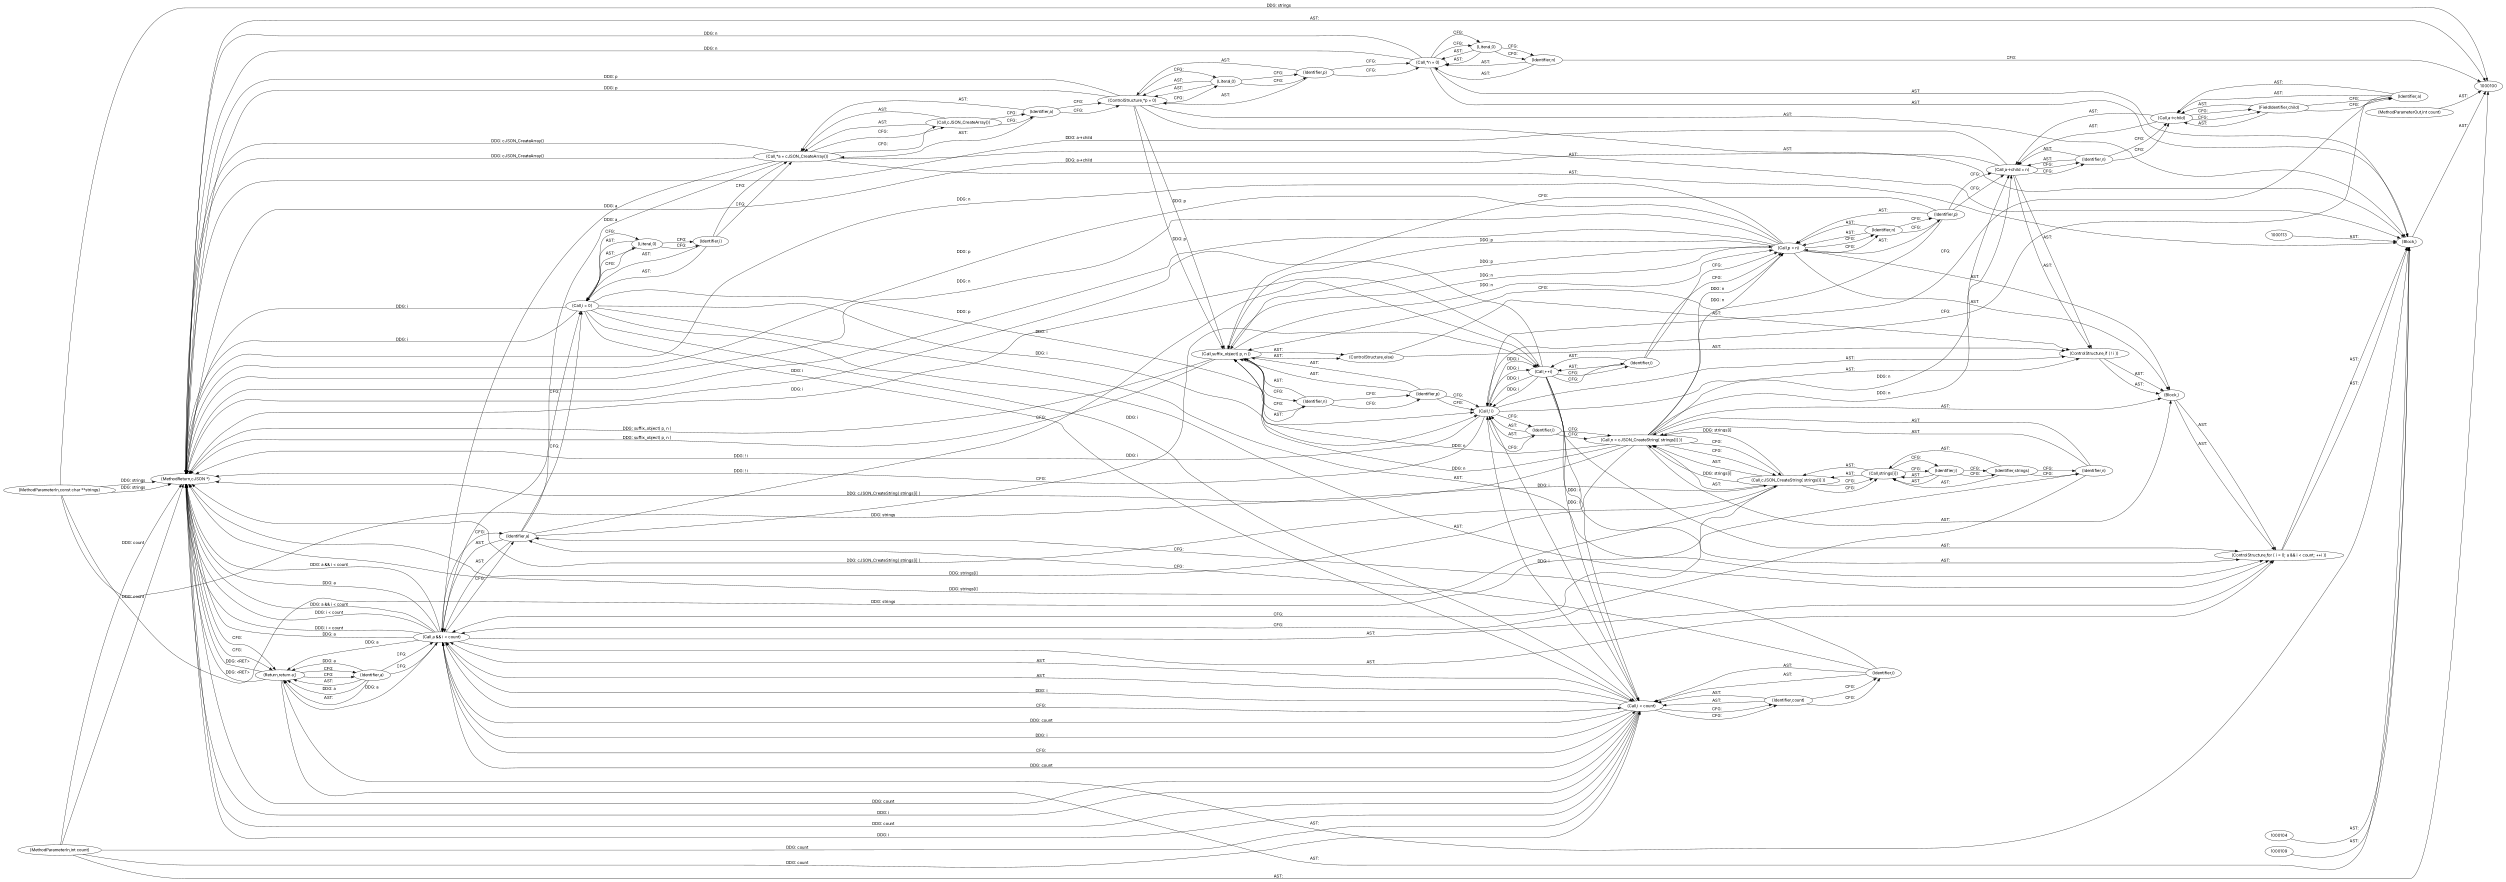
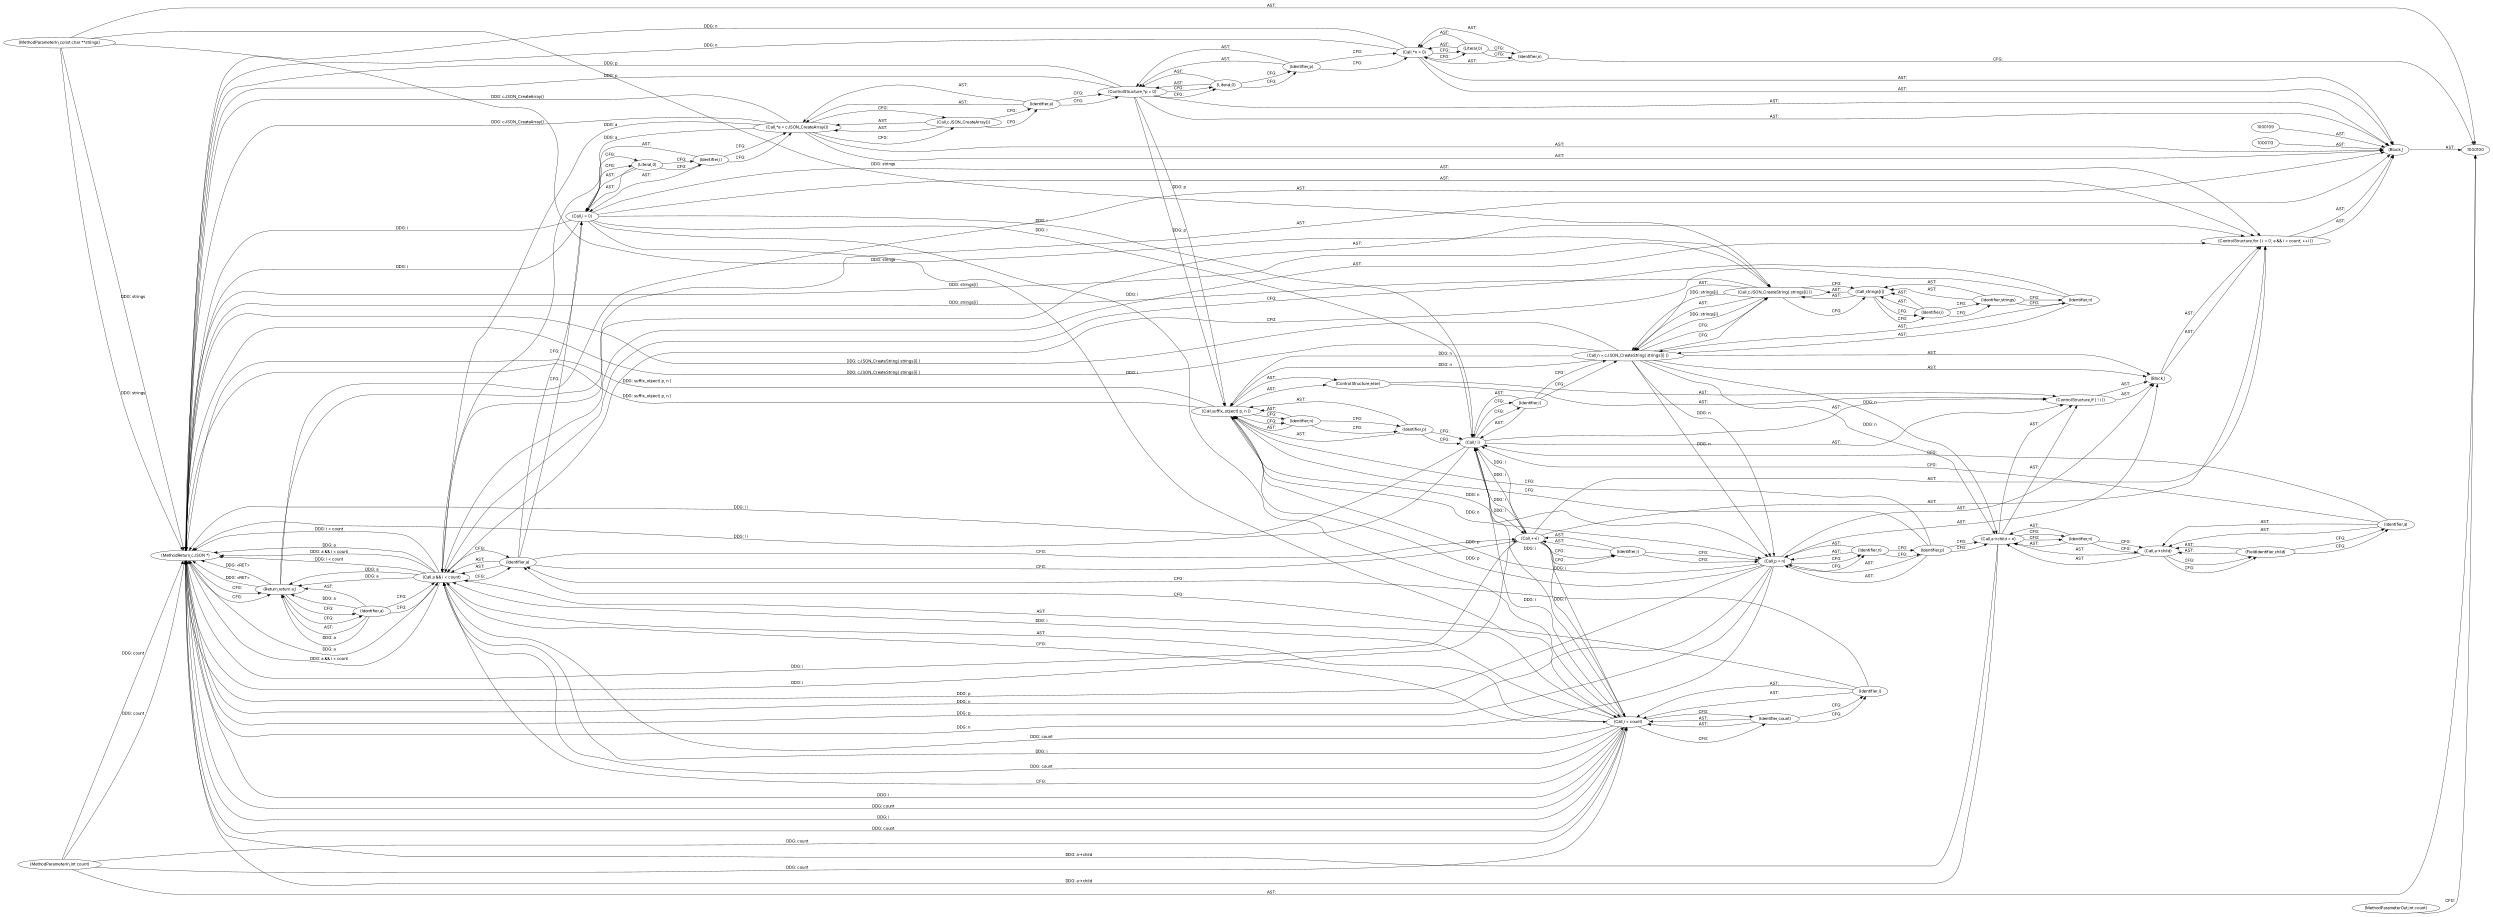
(1279, 6) -> (1272, 6)
(1144, 21) -> none
(2464, 96) -> (2451, 901)
(2279, 836) -> none
